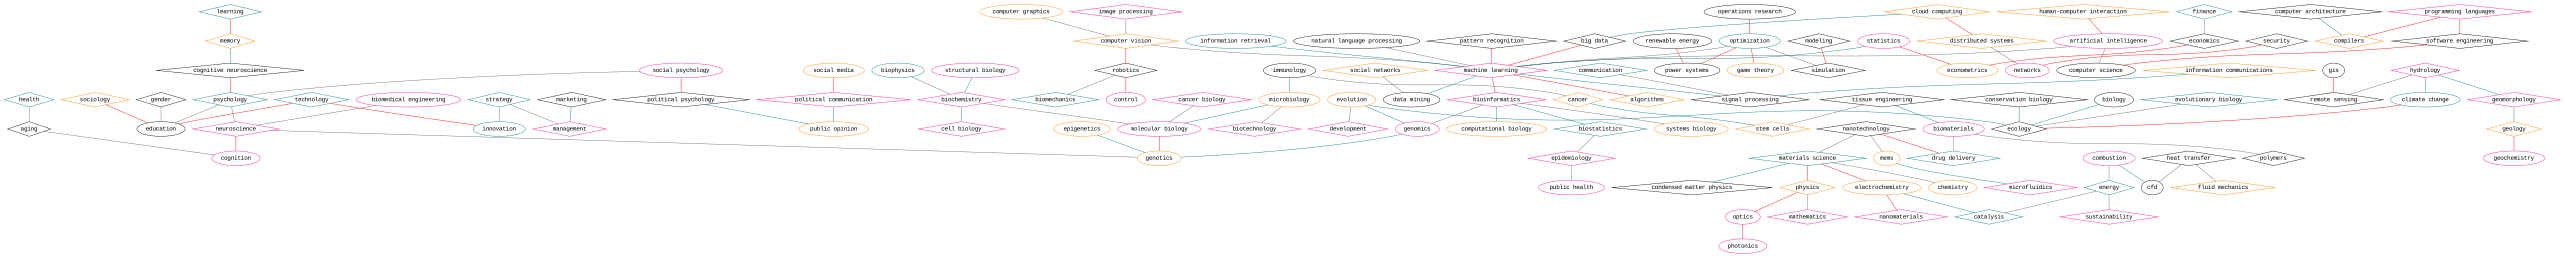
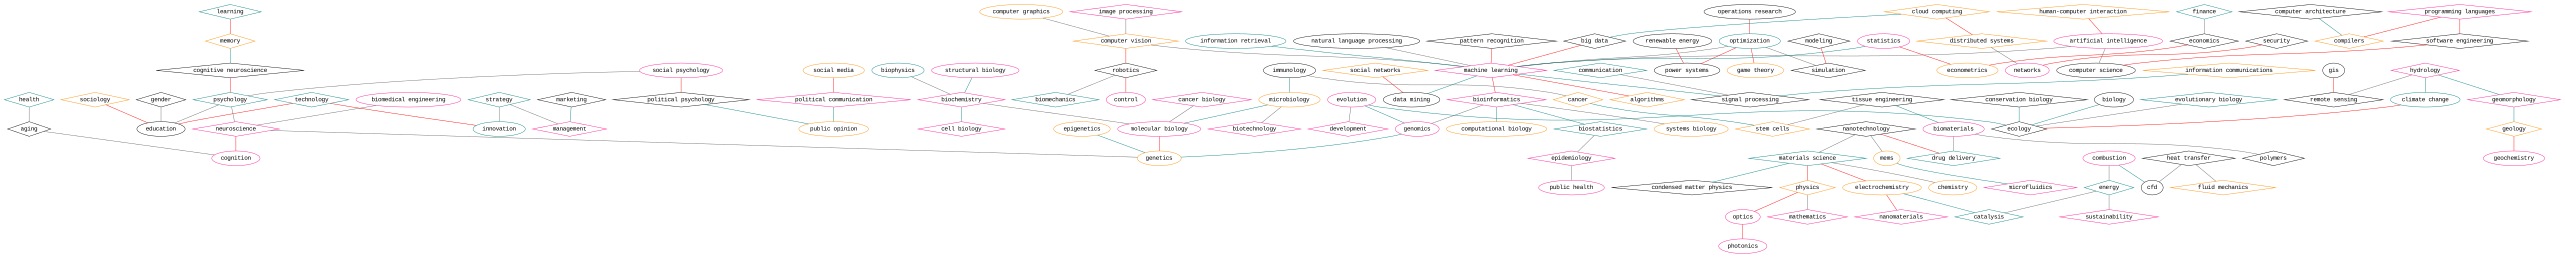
(1396, 87) -> (1396, 87)
(1352, 100) -> (1352, 100)
